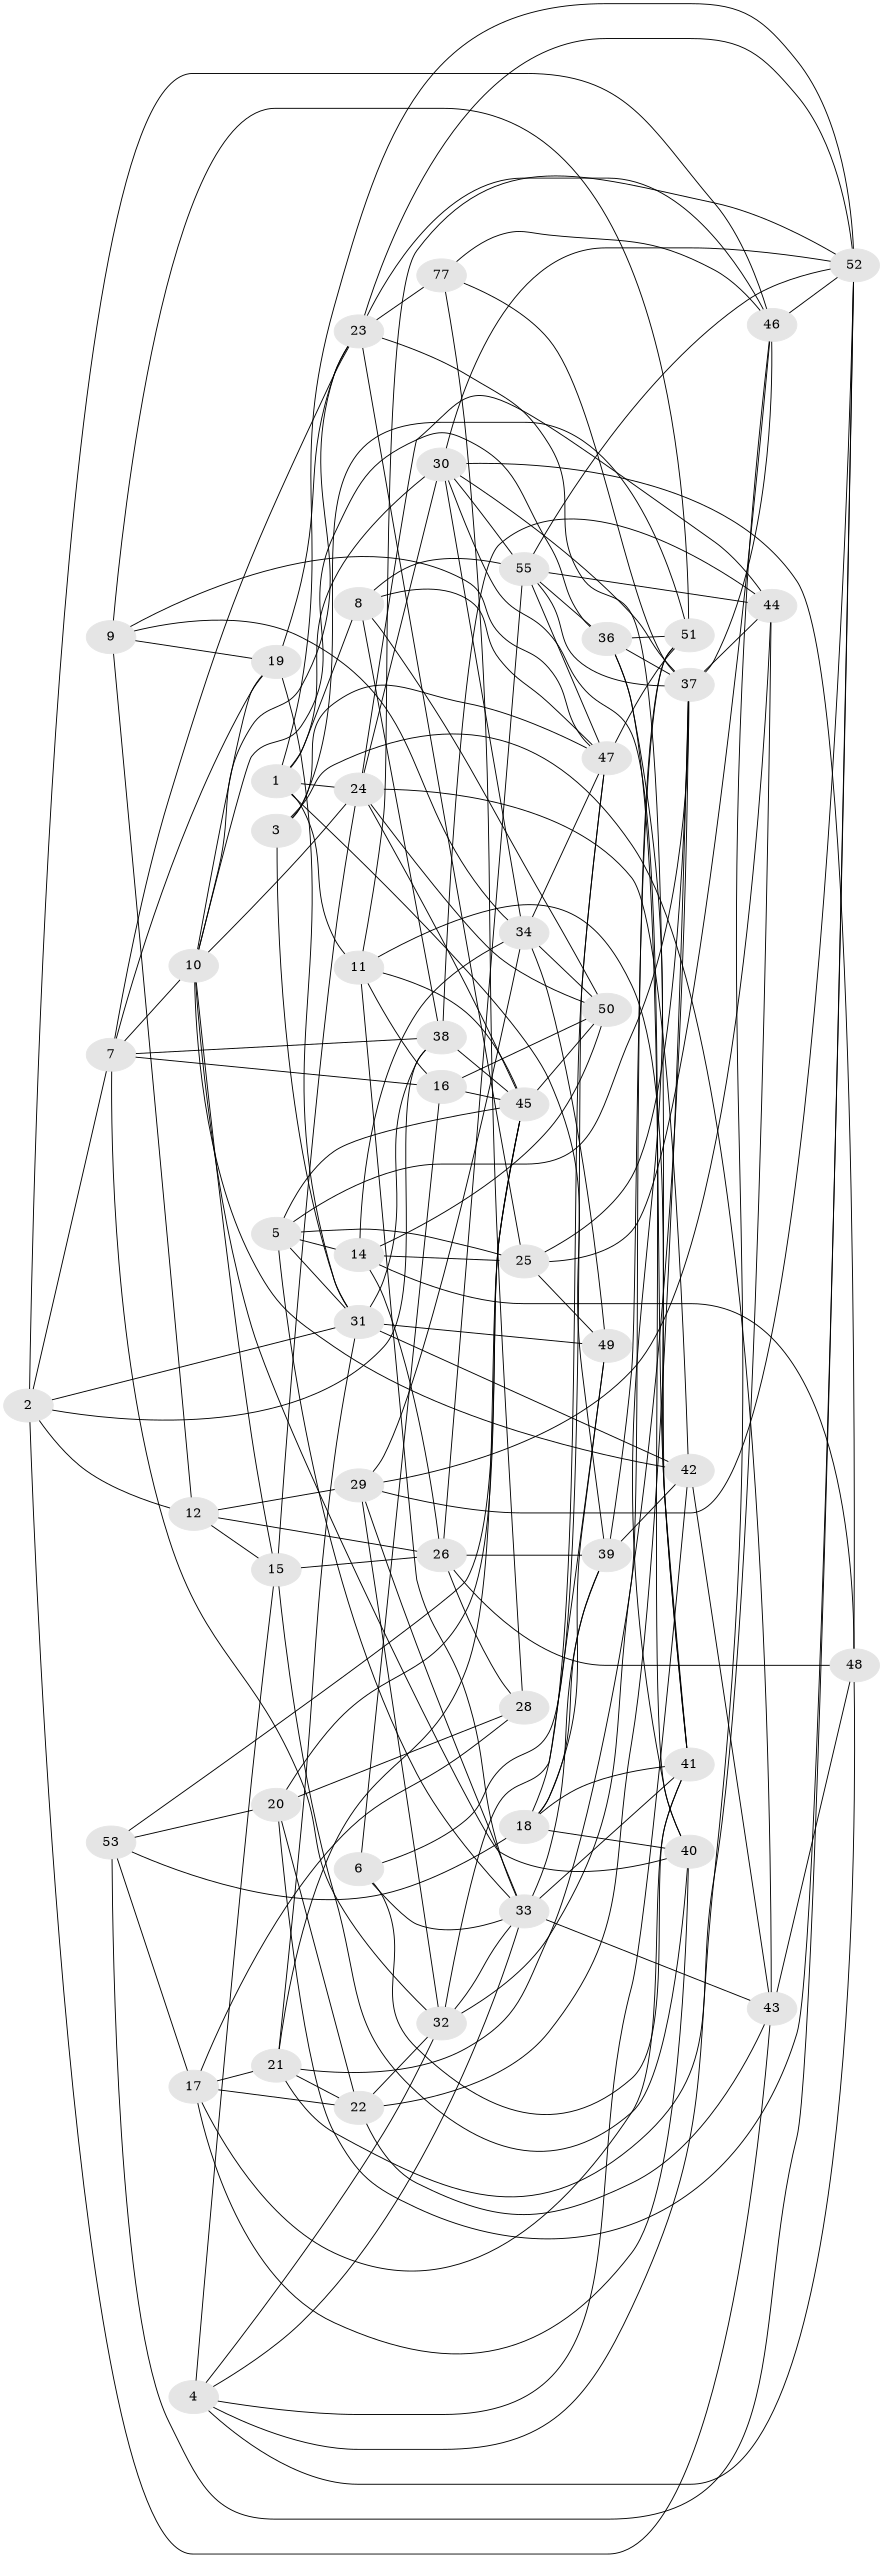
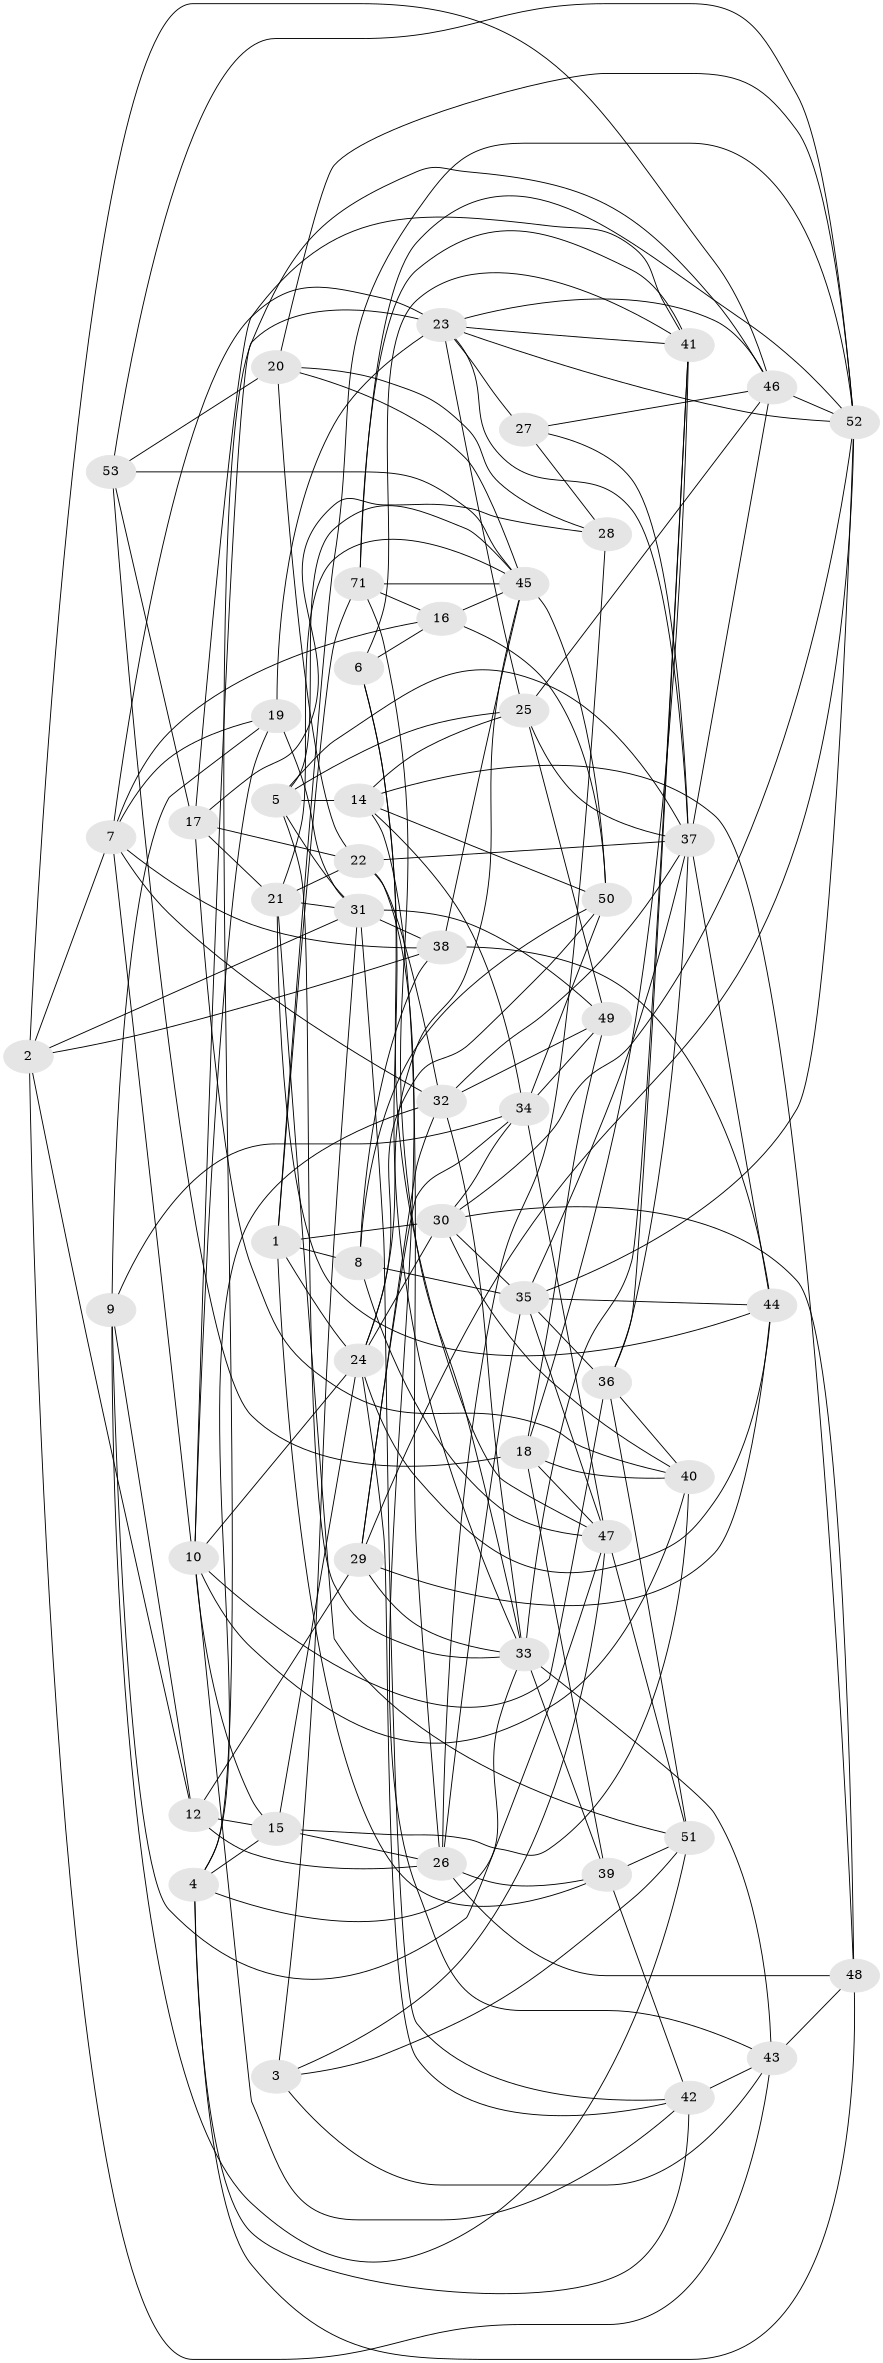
(442, 275) -> (524, 430)
(583, 568) -> (643, 530)
(524, 569) -> (524, 1298)
(359, 968) -> (359, 584)
